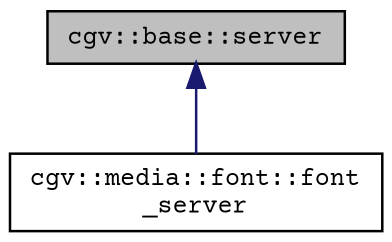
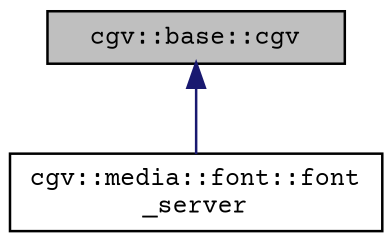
(196, 37) -> (196, 37)
